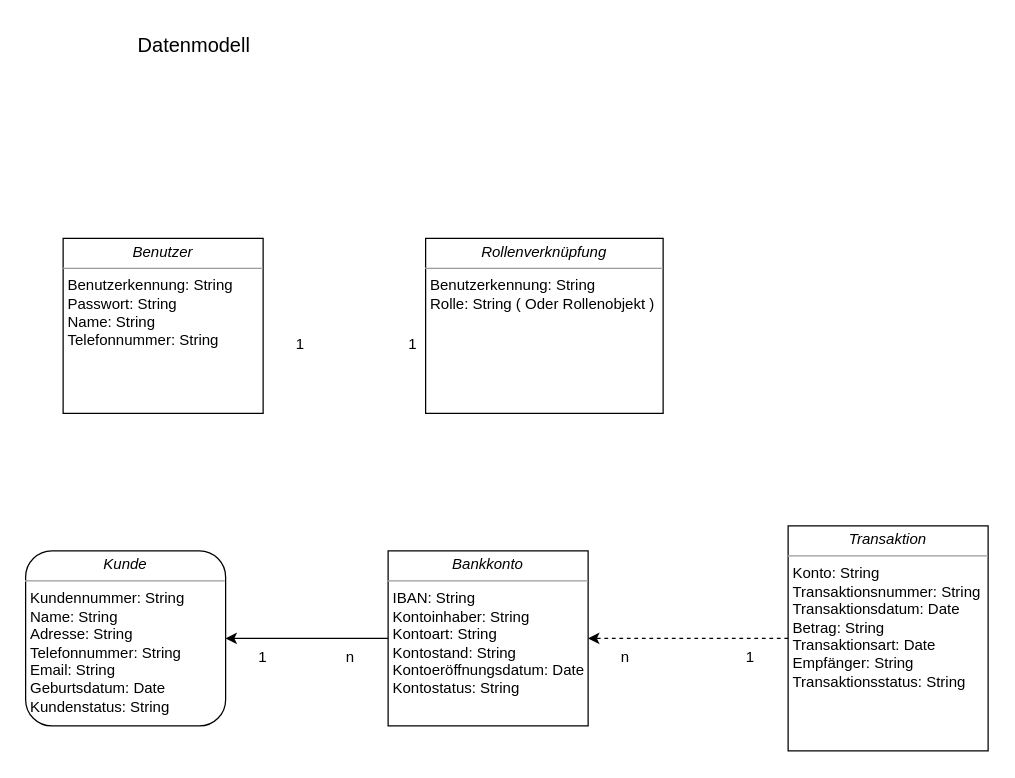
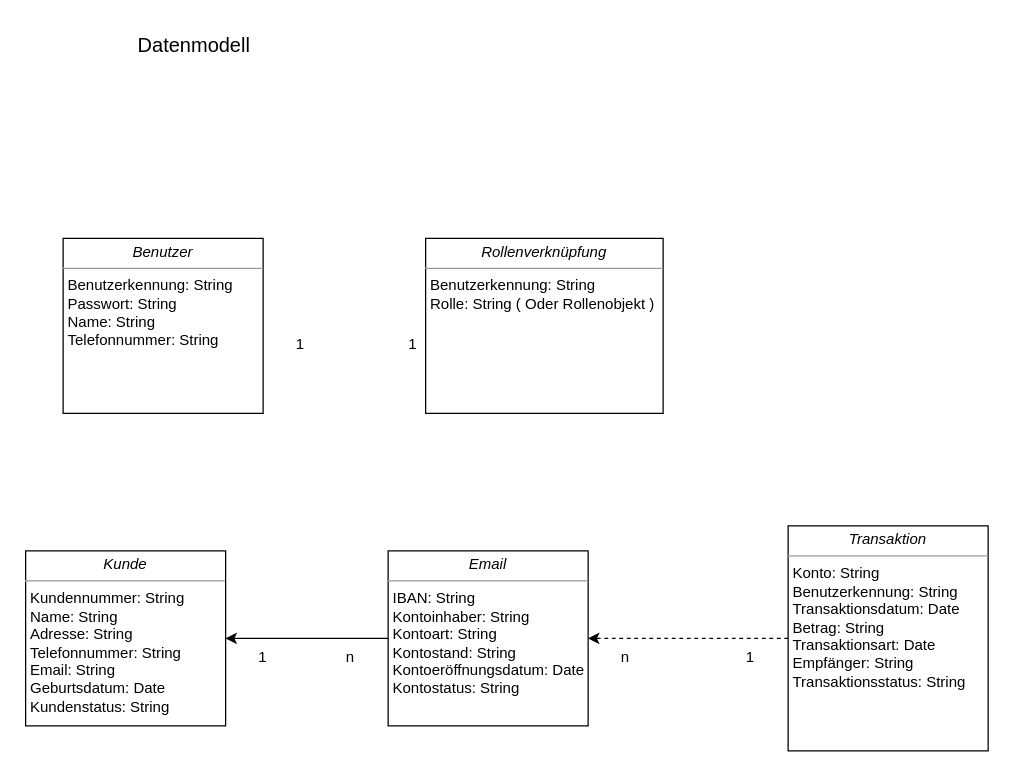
(890, 598) -> (890, 598)
(493, 614) -> (493, 614)
(126, 638) -> (126, 638)
